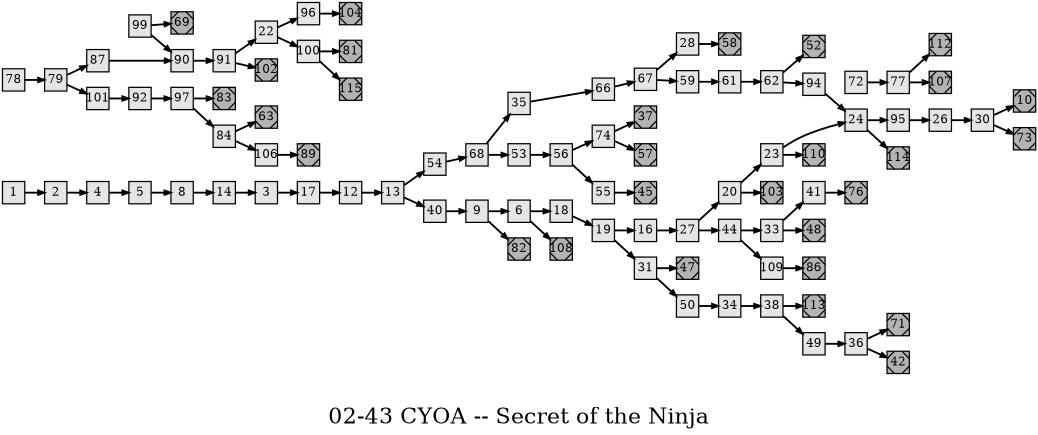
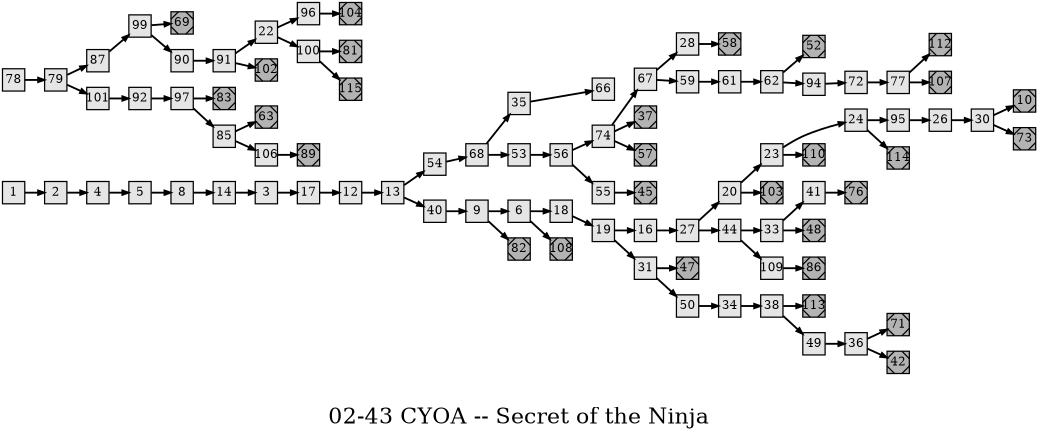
(137, 61) -> (116, 46)
(621, 85) -> (623, 110)
(833, 100) -> (832, 83)
(224, 136) -> (224, 136)
